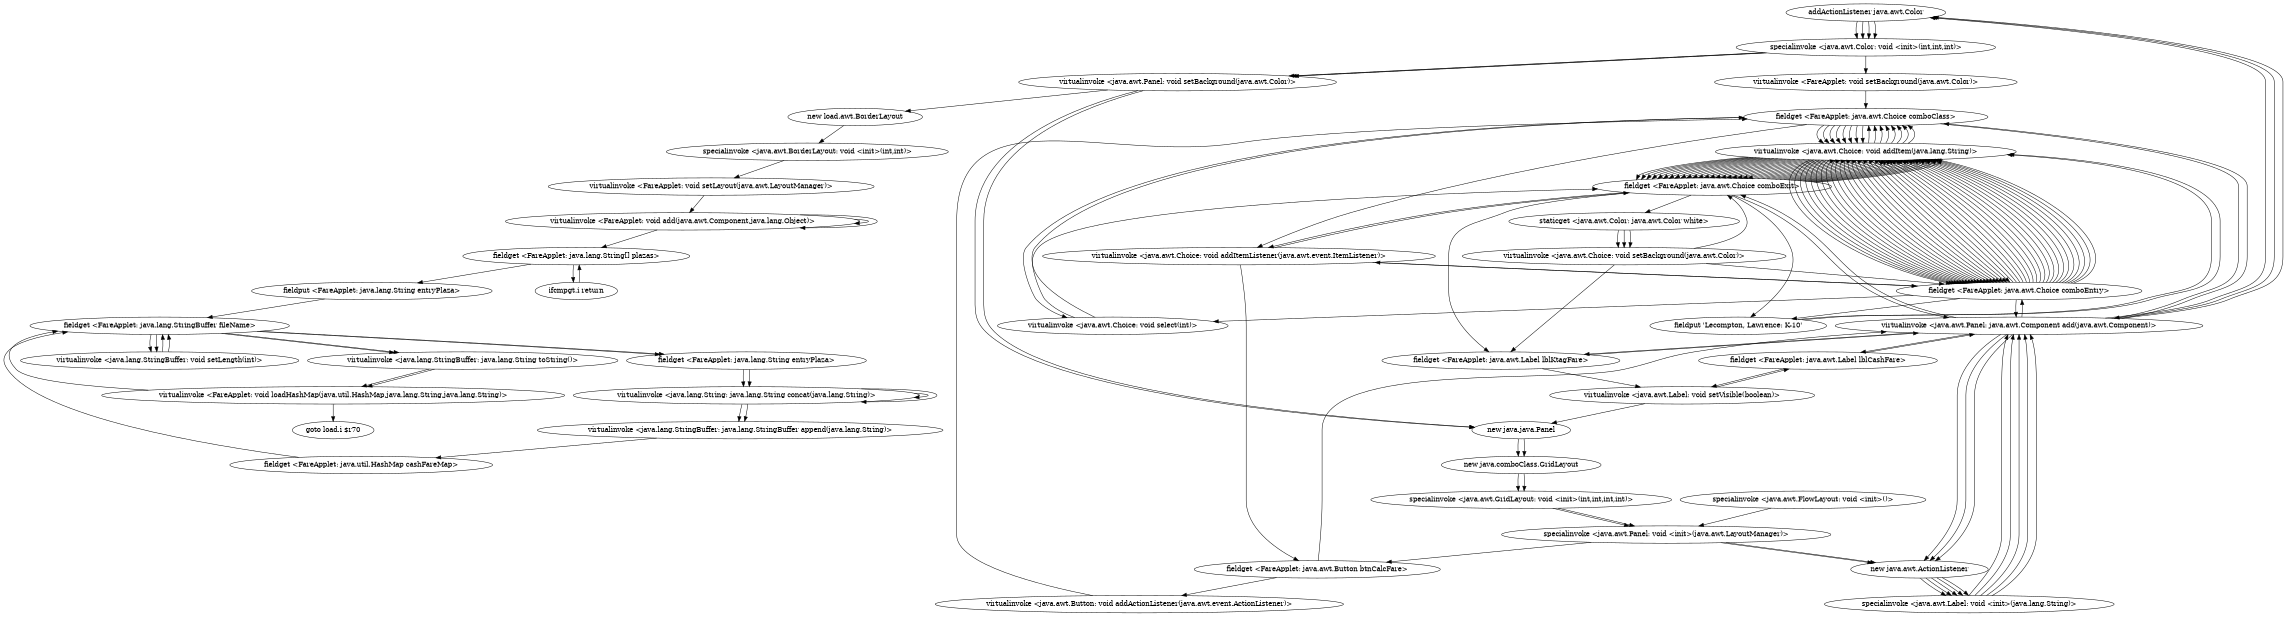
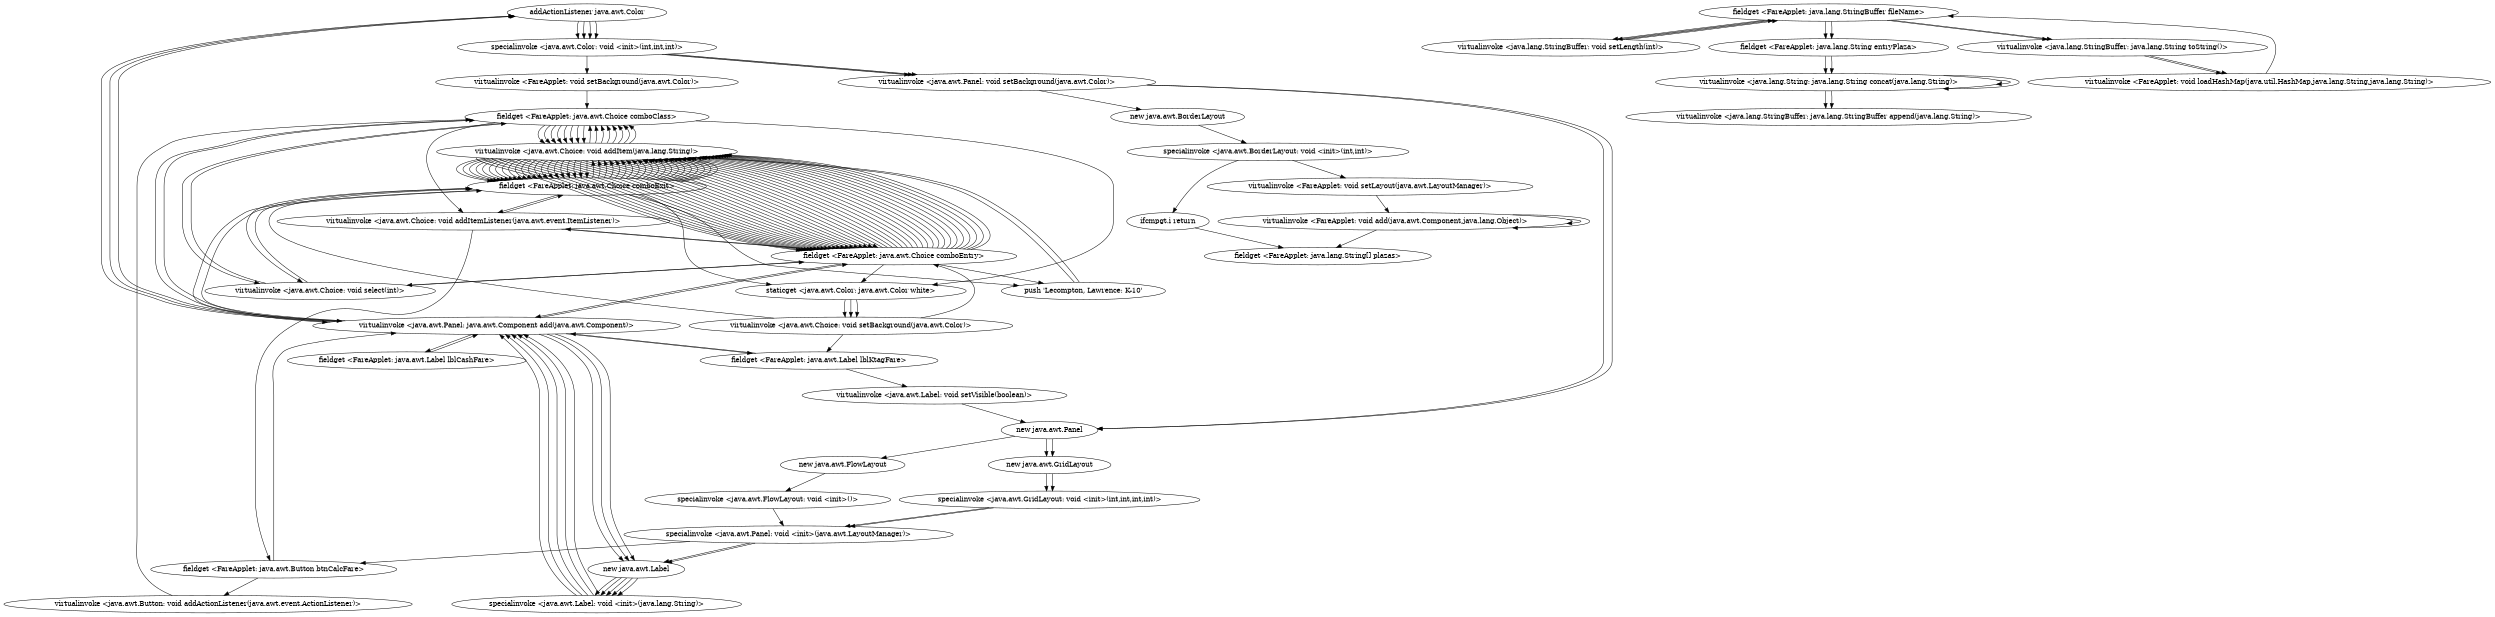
(855, 117) -> (1178, 117)
none -> (1025, 149)
(1478, 222) -> (247, 225)
(573, 271) -> (1202, 178)
none -> (875, 272)
none -> (604, 274)
(372, 291) -> none
(1738, 326) -> (1083, 291)
(1750, 377) -> none
(1750, 379) -> none
(333, 430) -> none
(1521, 430) -> (1050, 430)
(361, 465) -> none
none -> (843, 465)
(1521, 465) -> (1050, 465)
(1919, 569) -> (636, 569)
